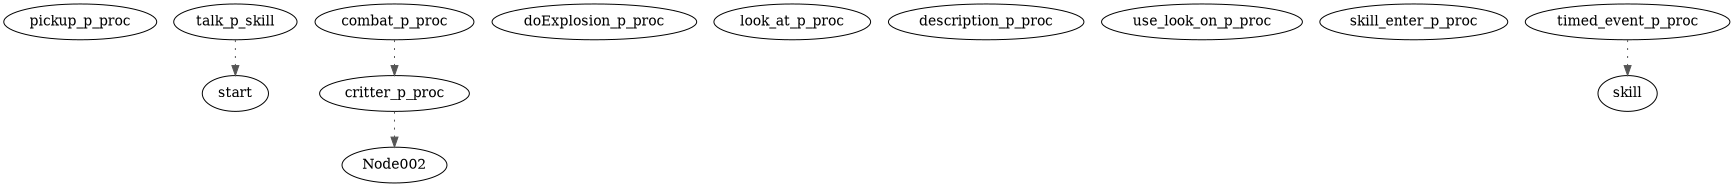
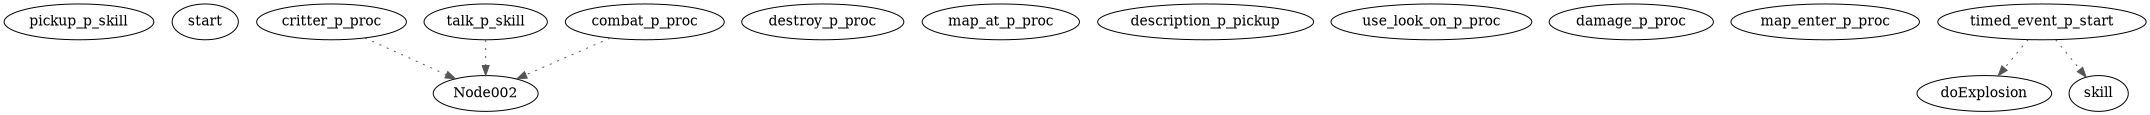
(80, 22) -> (79, 22)
(594, 22) -> (823, 22)
(792, 22) -> (1001, 22)
(986, 22) -> (1206, 22)
(1414, 22) -> (1825, 22)
(1628, 22) -> (2042, 22)
none -> (1631, 22)
(235, 53) -> (486, 53)
(394, 53) -> (568, 57)
none -> (1984, 93)
